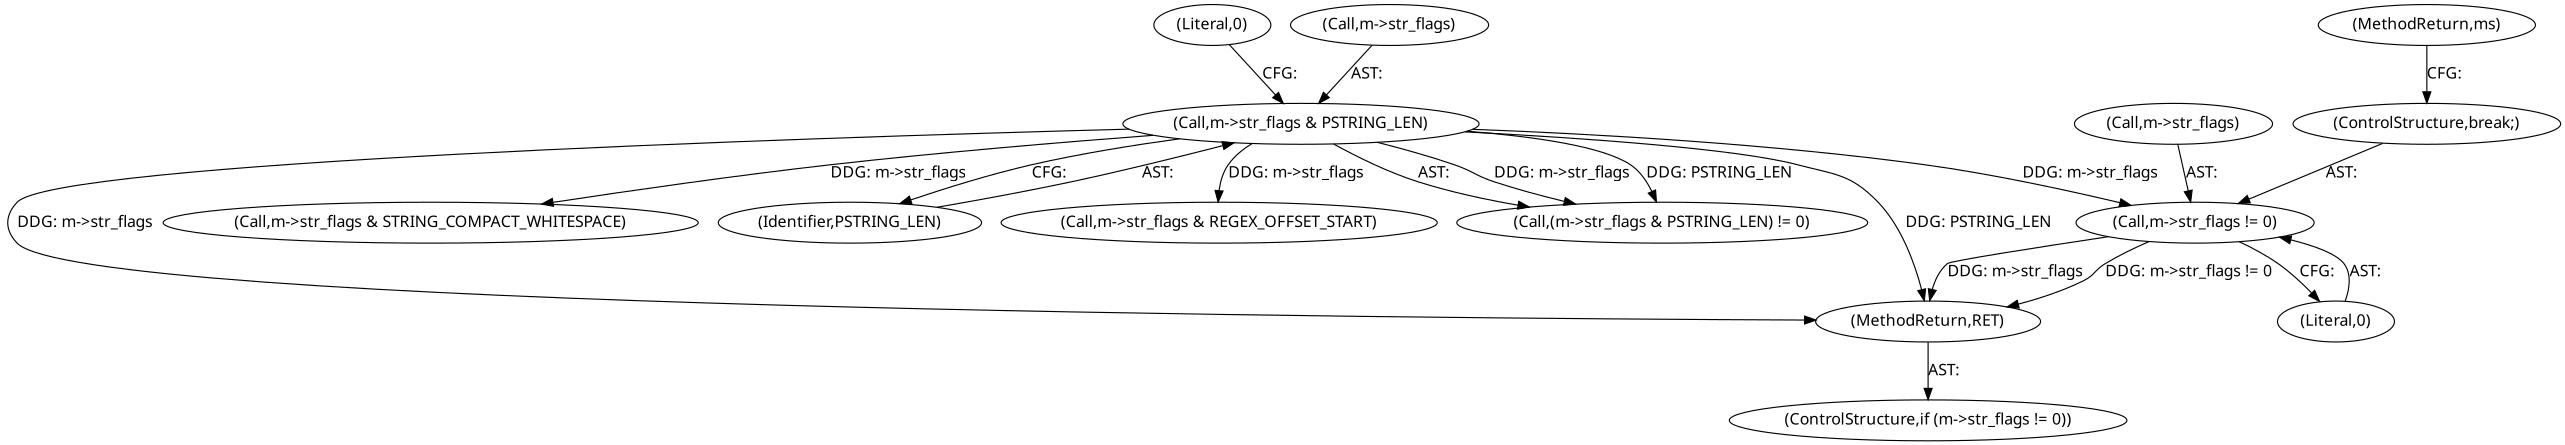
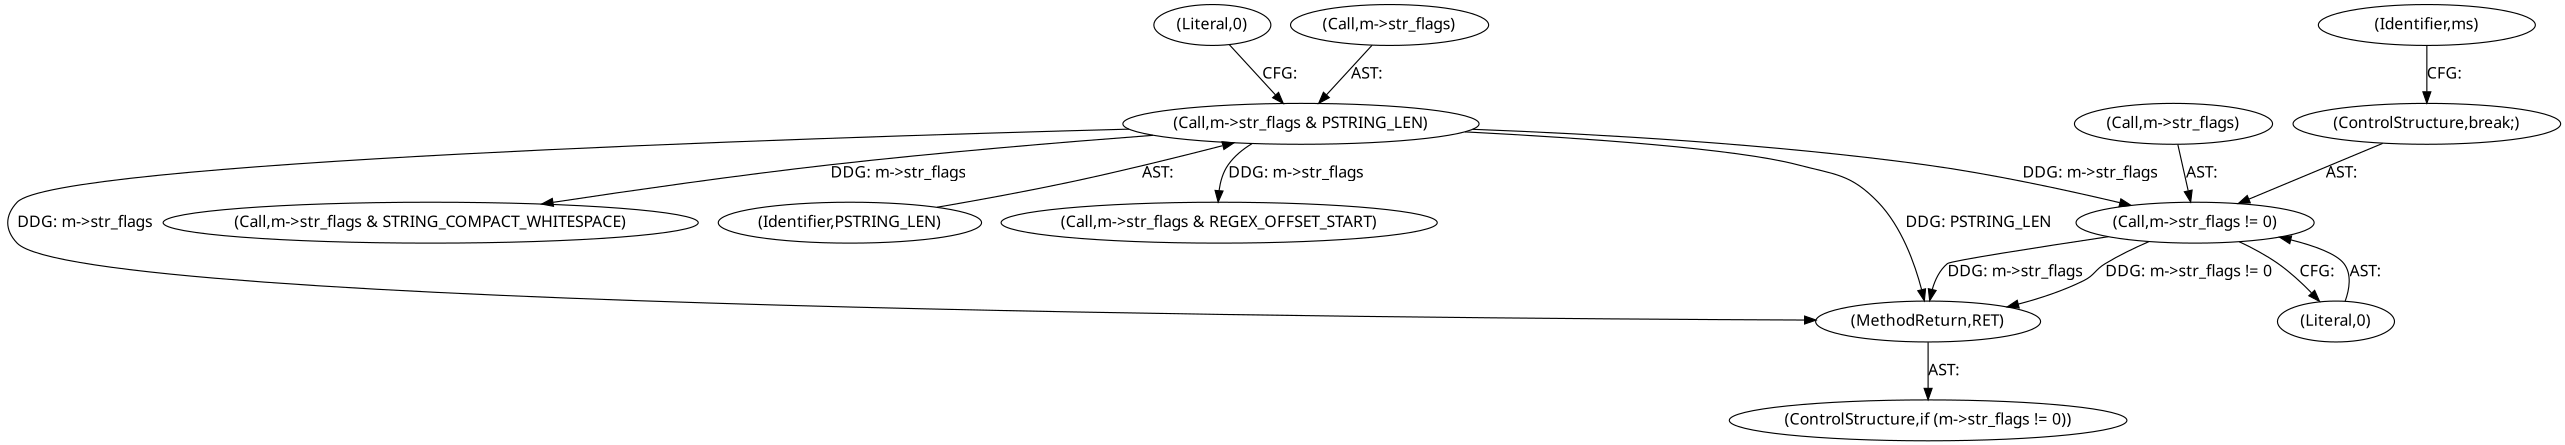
(2427, 25) -> (2427, 25)
(1044, 162) -> none
(1662, 223) -> none
